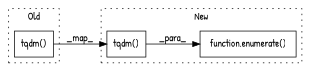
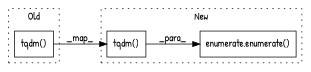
(248, 44) -> (248, 44)
